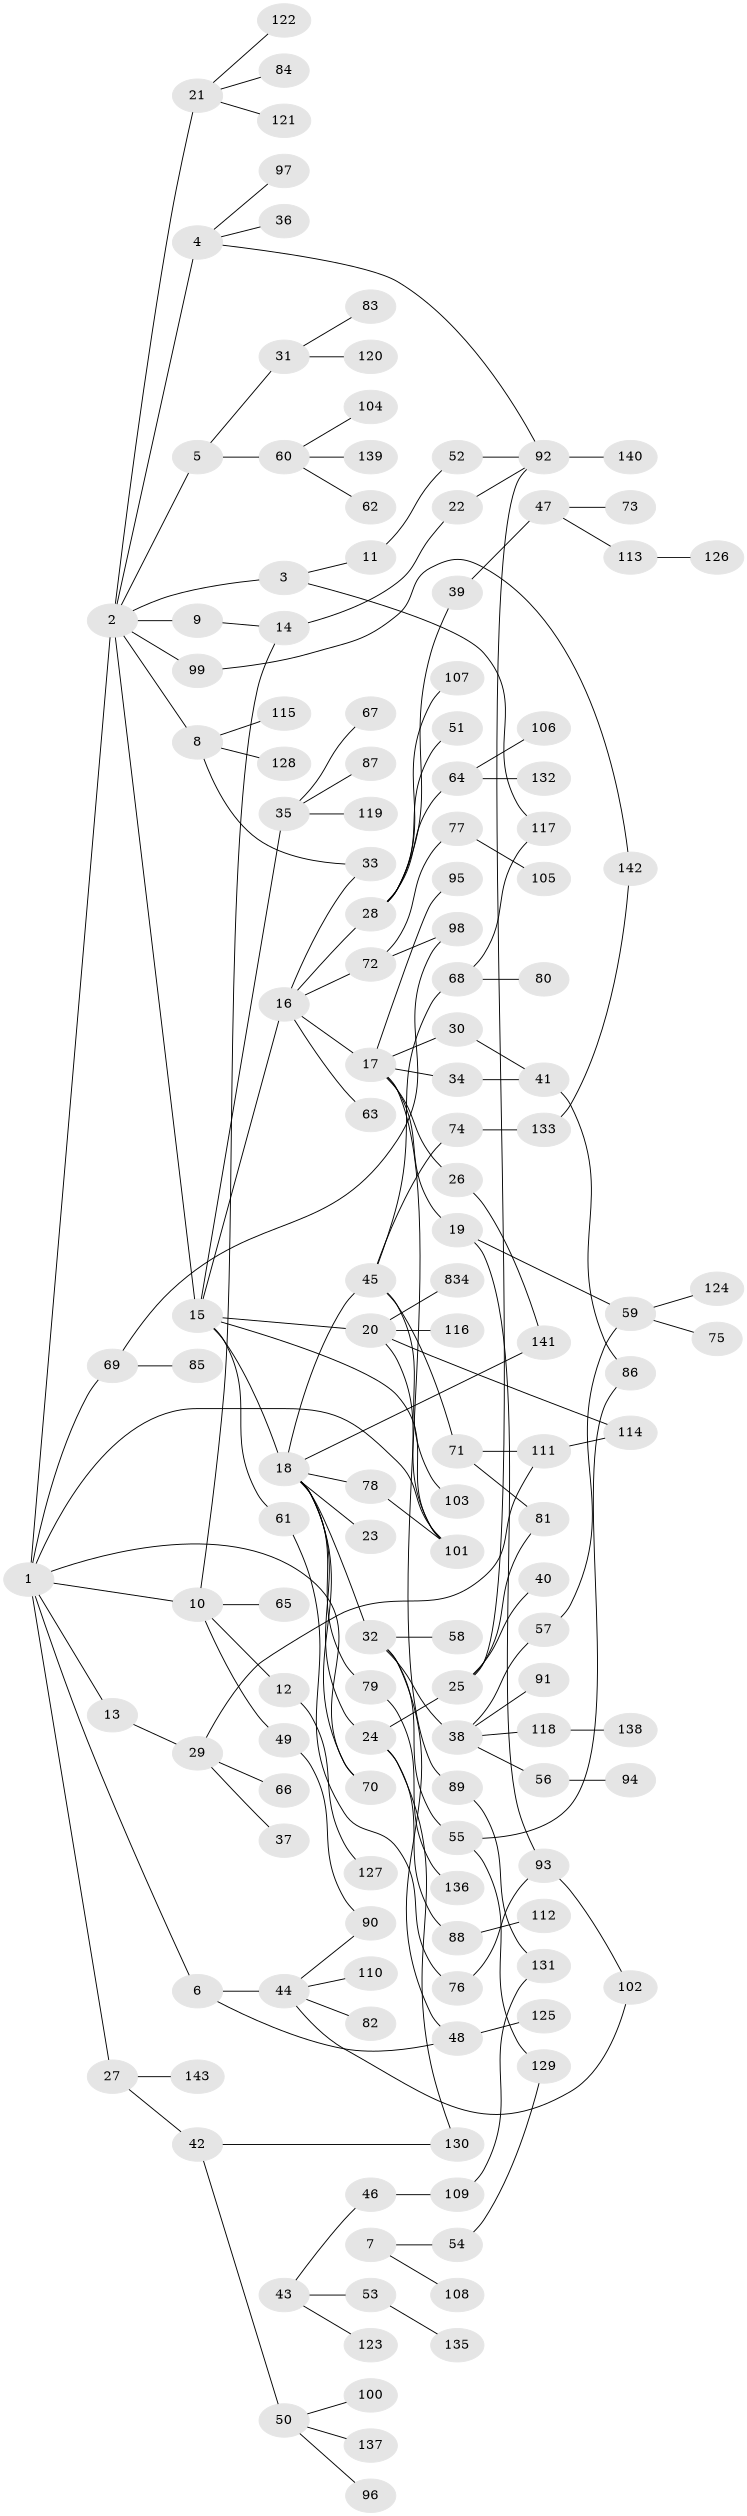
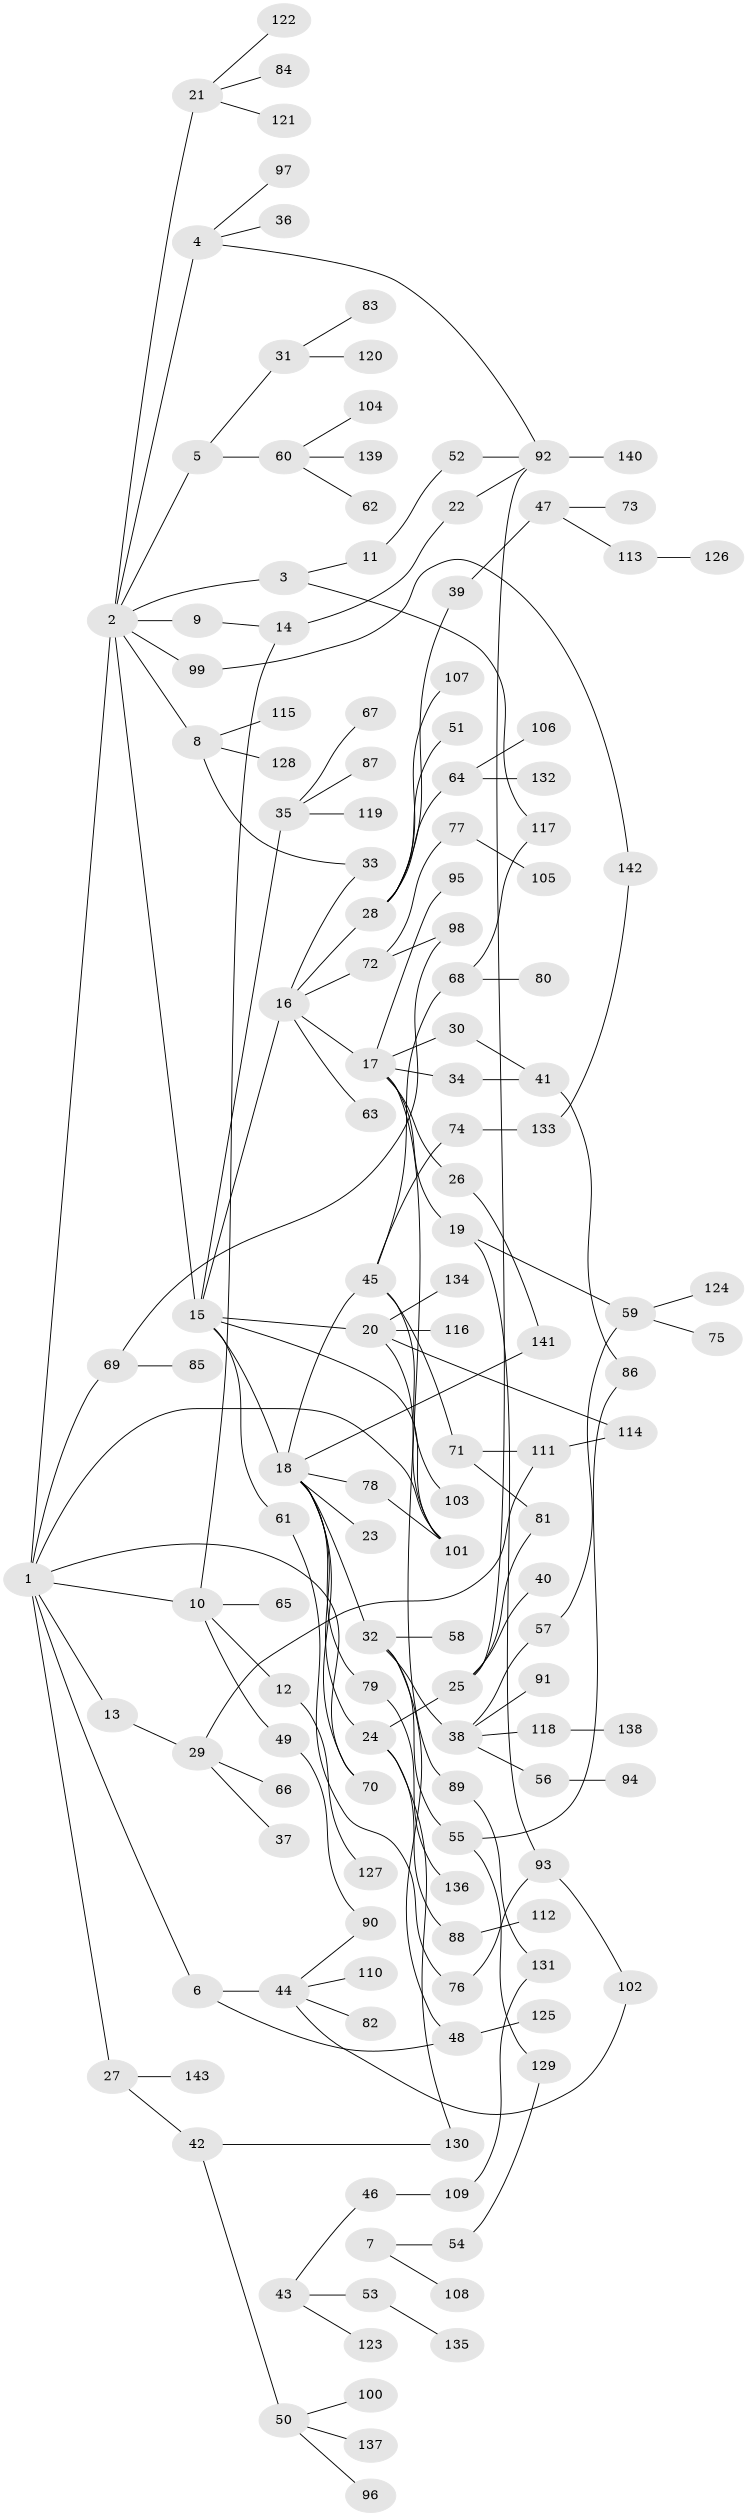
(457, 1280) -> (457, 1280)
